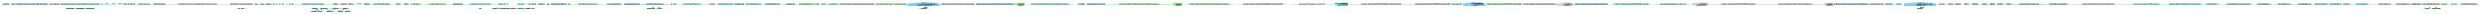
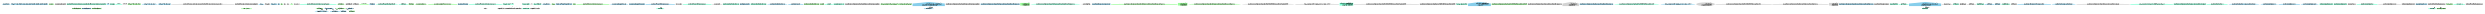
none -> (52, 4)
(106, 4) -> none
none -> (112, 4)
(651, 9) -> none
